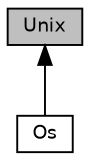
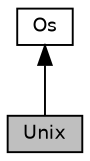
(45, 90) -> (45, 90)
